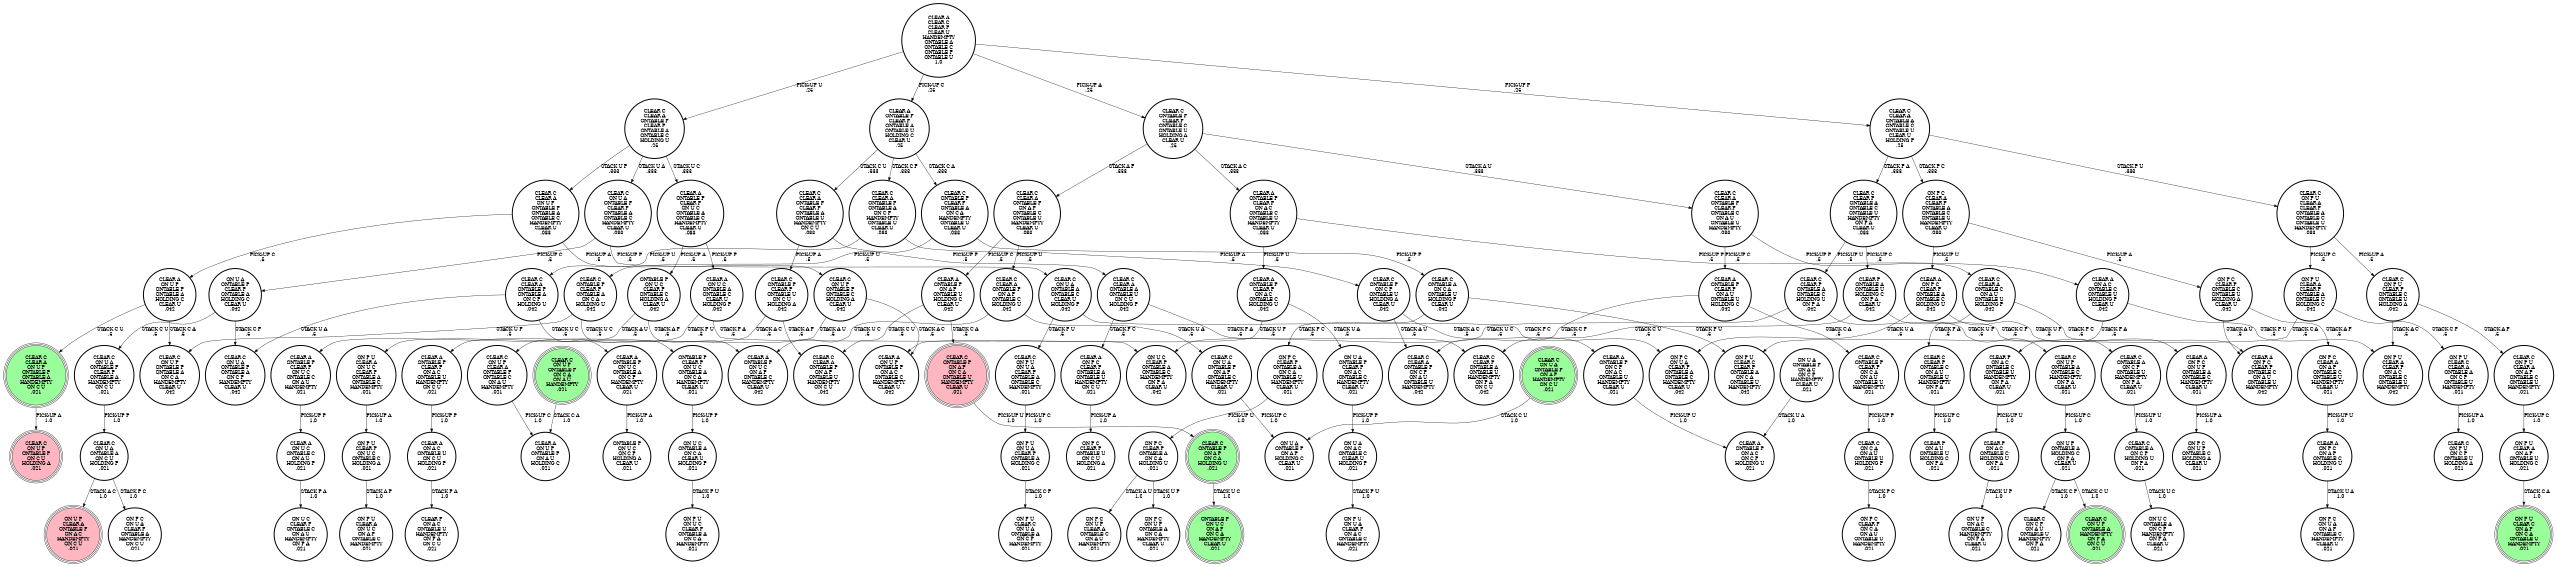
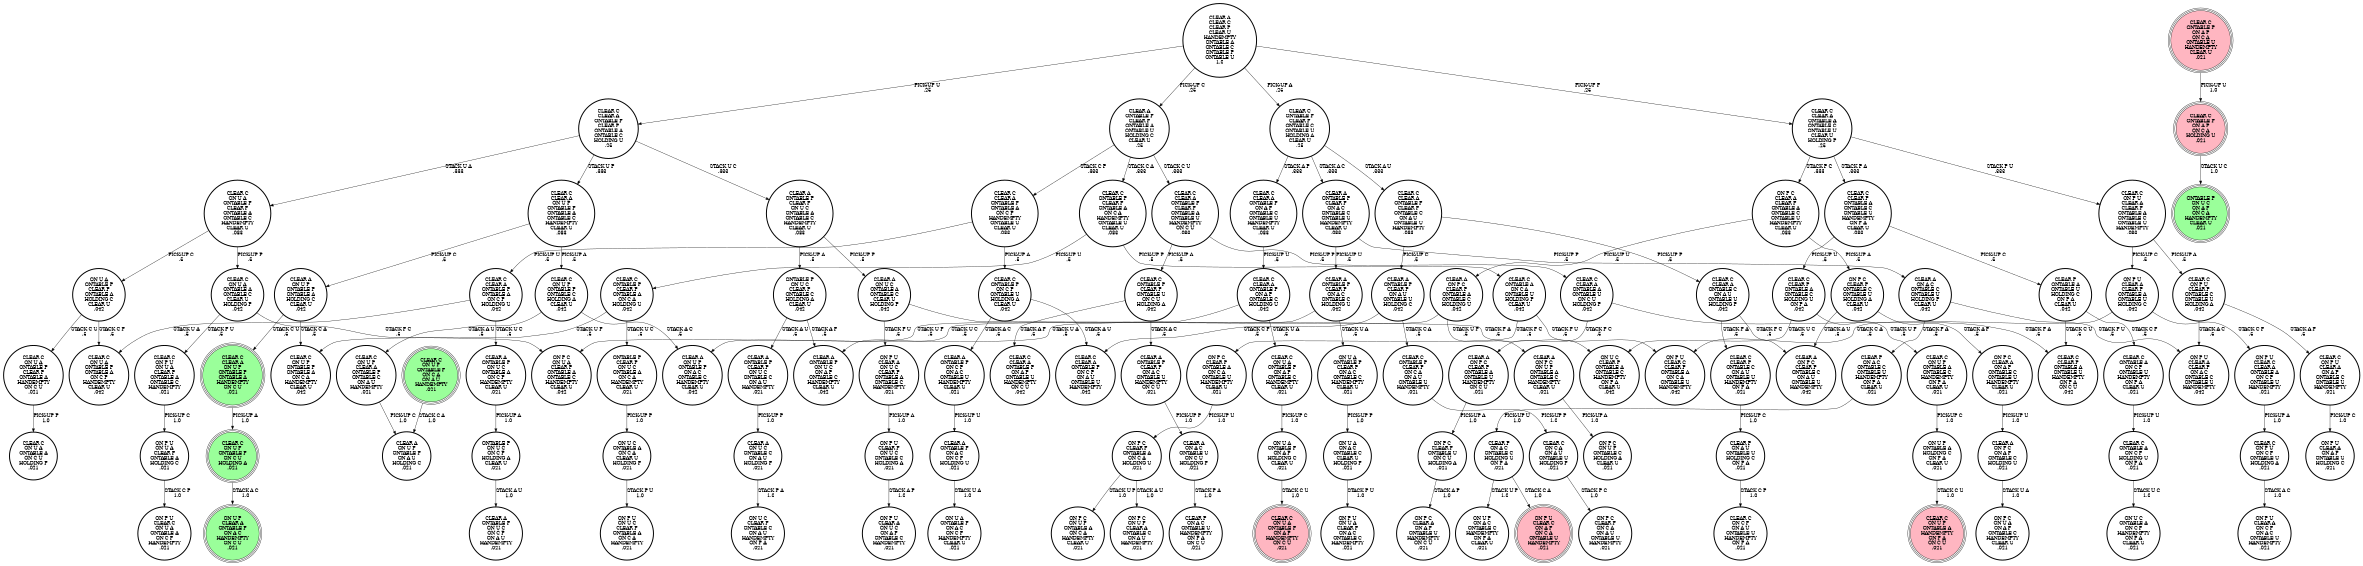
(948, 295) -> none
(1549, 375) -> (1282, 534)
(1779, 415) -> (954, 492)
(1421, 422) -> (1282, 491)
(36, 456) -> (233, 456)
(1212, 456) -> (2201, 129)
(89, 491) -> (233, 492)
(2524, 491) -> (1520, 491)
(2050, 492) -> (1740, 492)
(73, 534) -> (233, 534)
(135, 534) -> none
none -> (496, 534)
none -> (1423, 534)
(2096, 534) -> (1937, 534)
none -> (2265, 534)
(2524, 534) -> (1544, 534)
